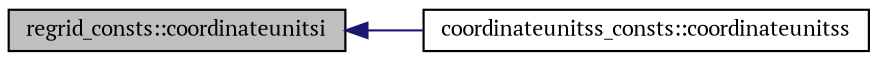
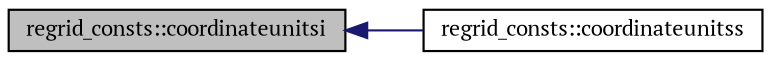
(646, 30) -> (593, 30)
